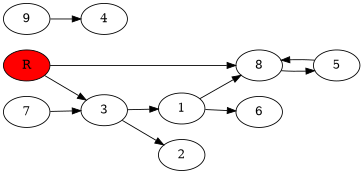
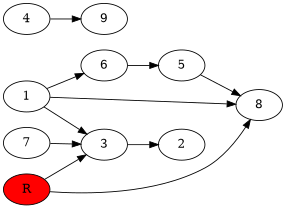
(61, 19) -> (61, 19)
(294, 71) -> (139, 65)
(139, 109) -> (62, 118)
